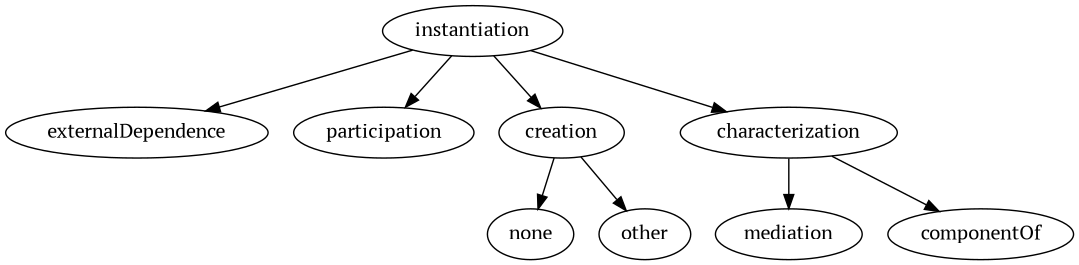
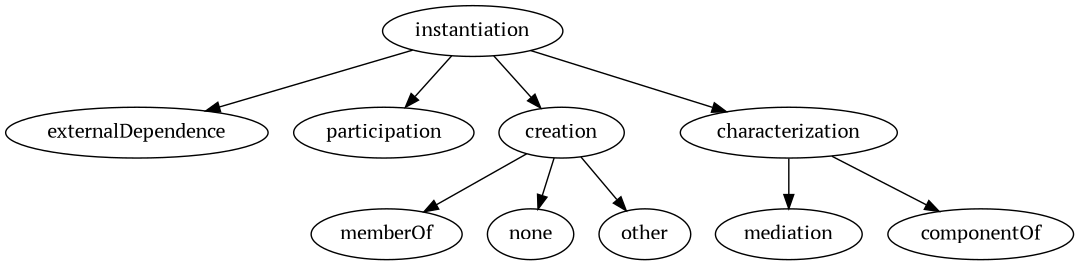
none -> (387, 234)
